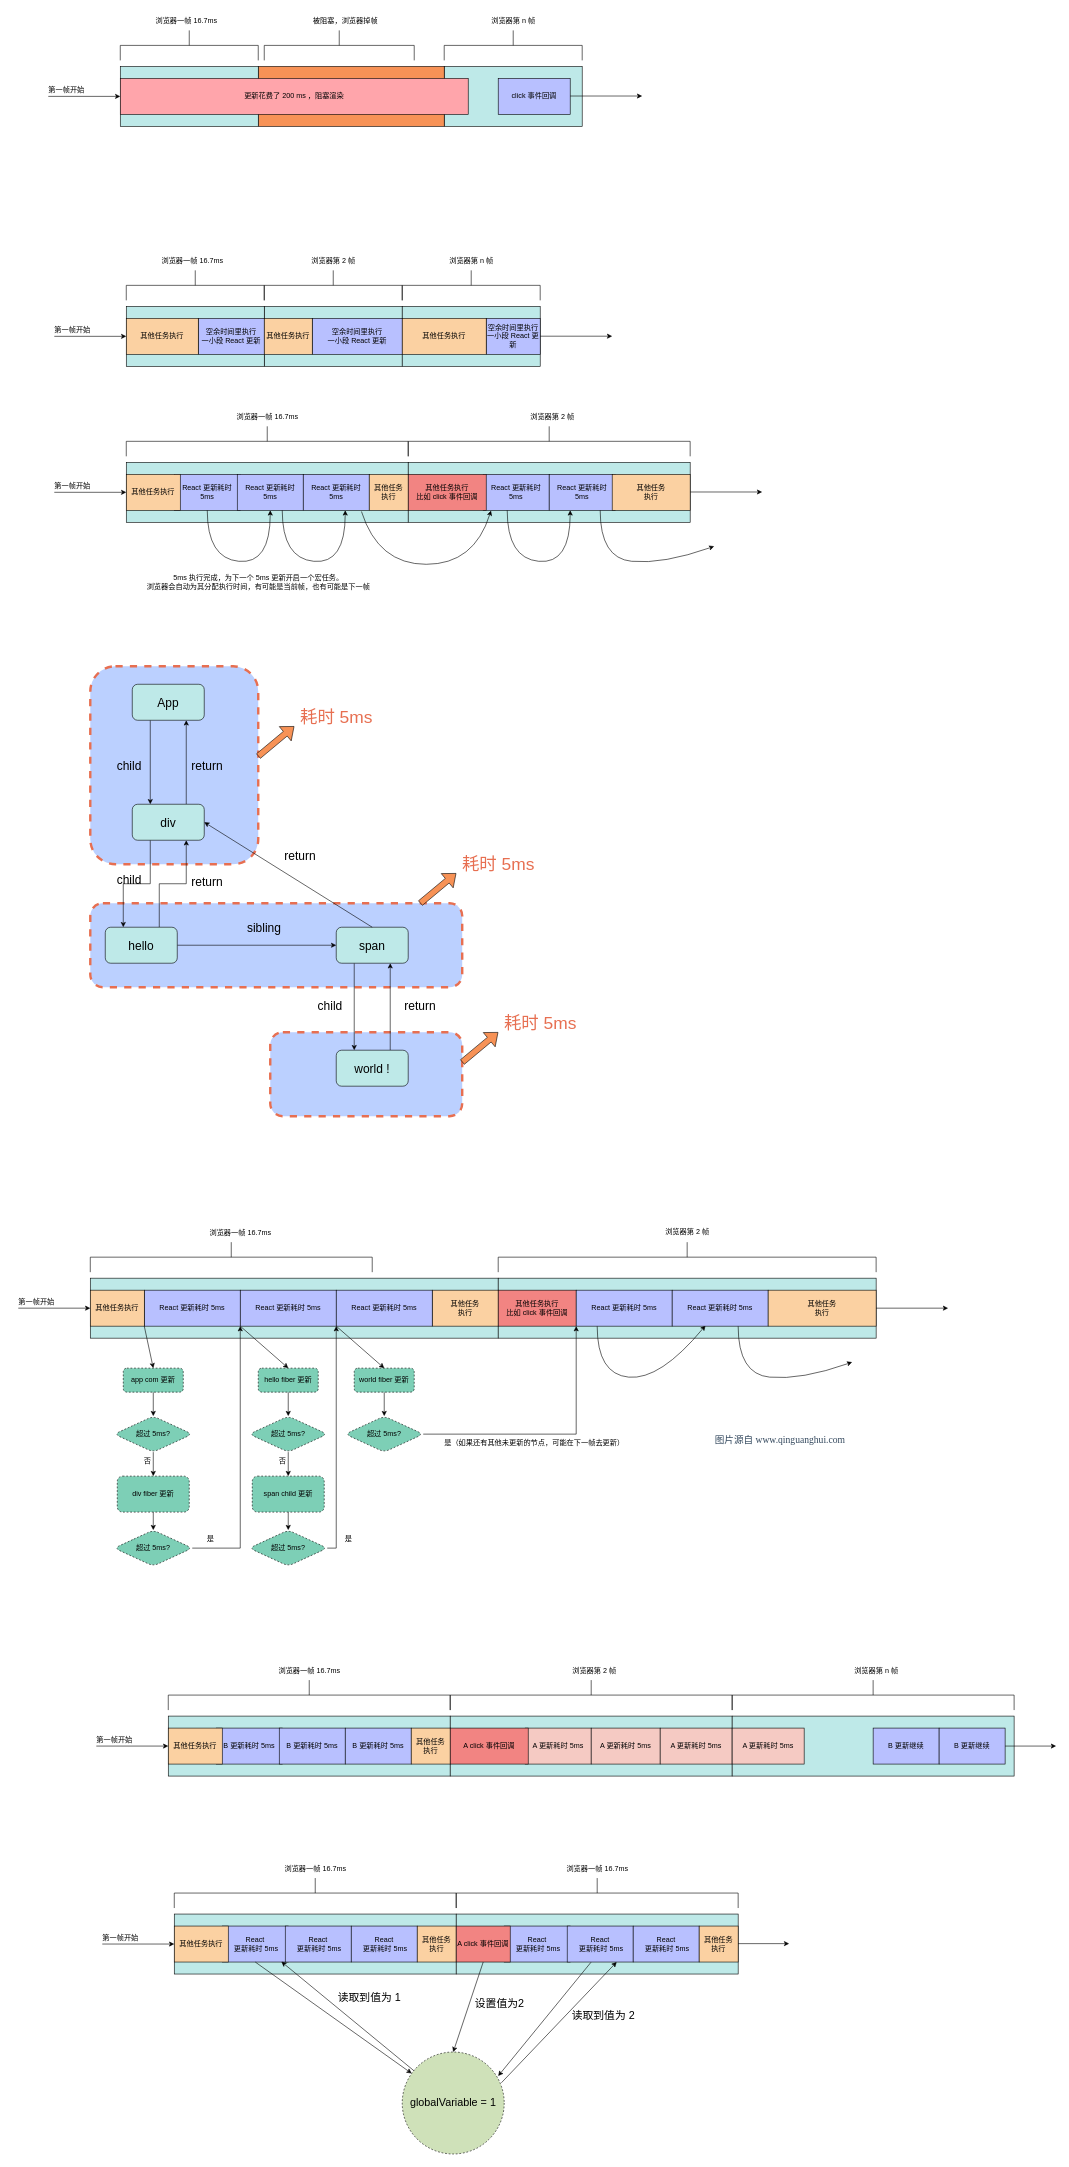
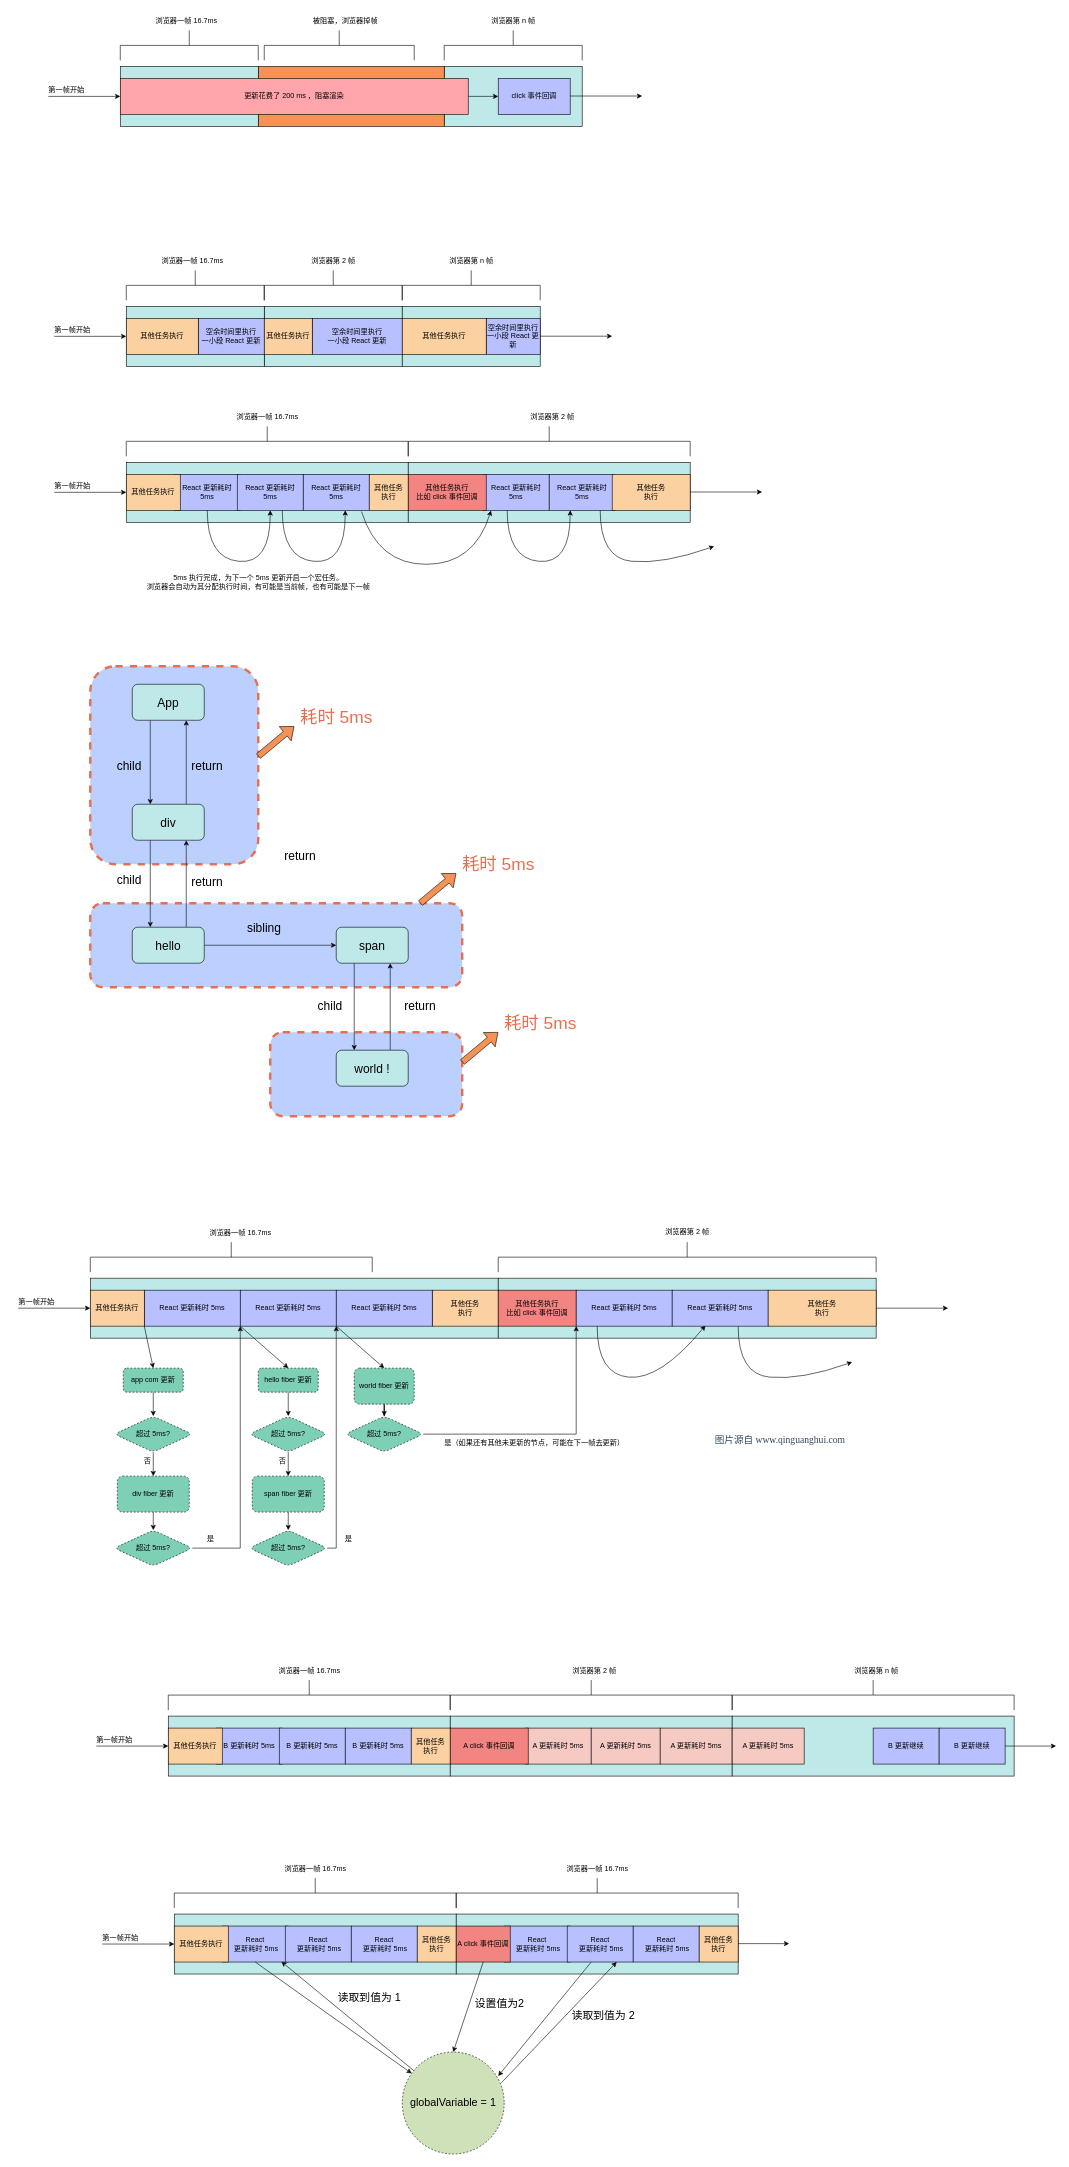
none -> (481, 96)
(290, 876) -> none
(141, 945) -> (168, 945)
(384, 1380) -> (384, 1386)
(288, 1494) -> (288, 1494)
